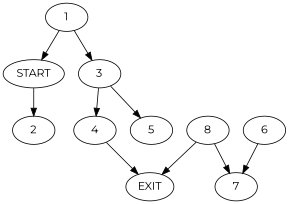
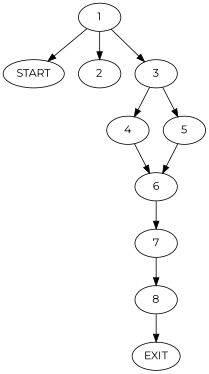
(34, 98) -> (100, 42)
none -> (172, 155)
(220, 155) -> (156, 268)
(119, 156) -> (140, 155)
